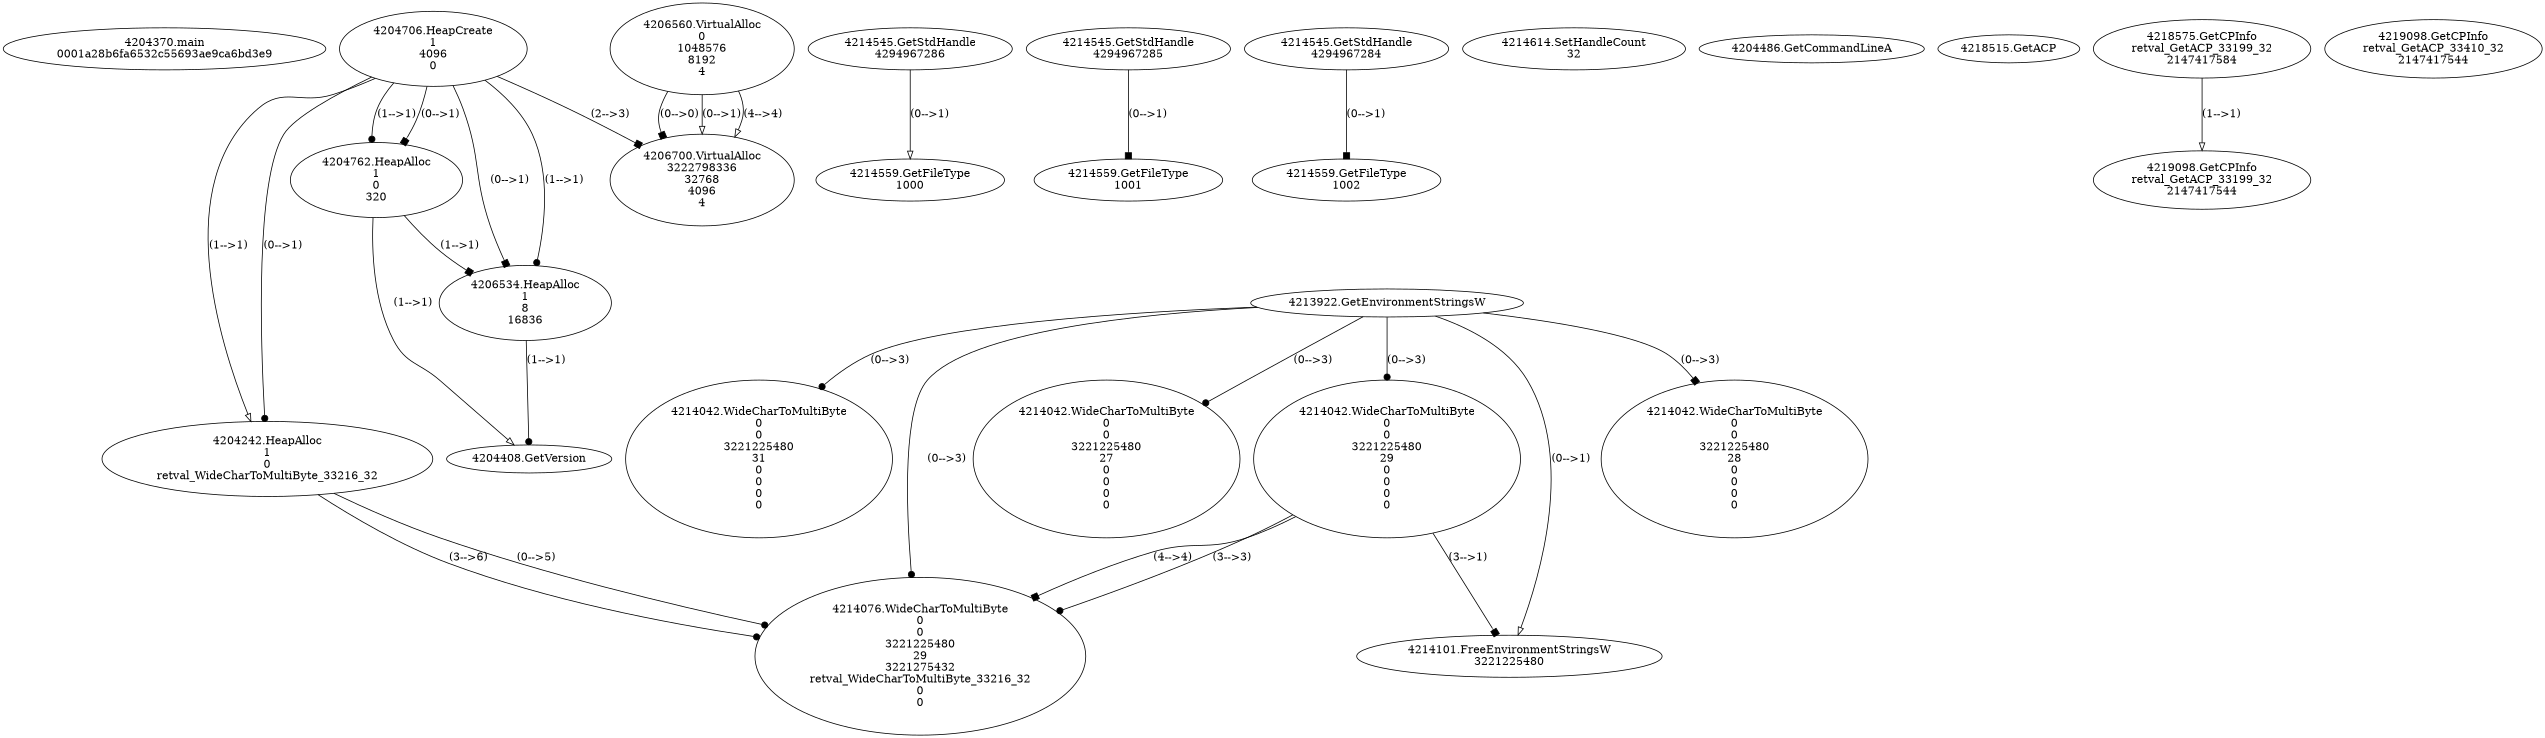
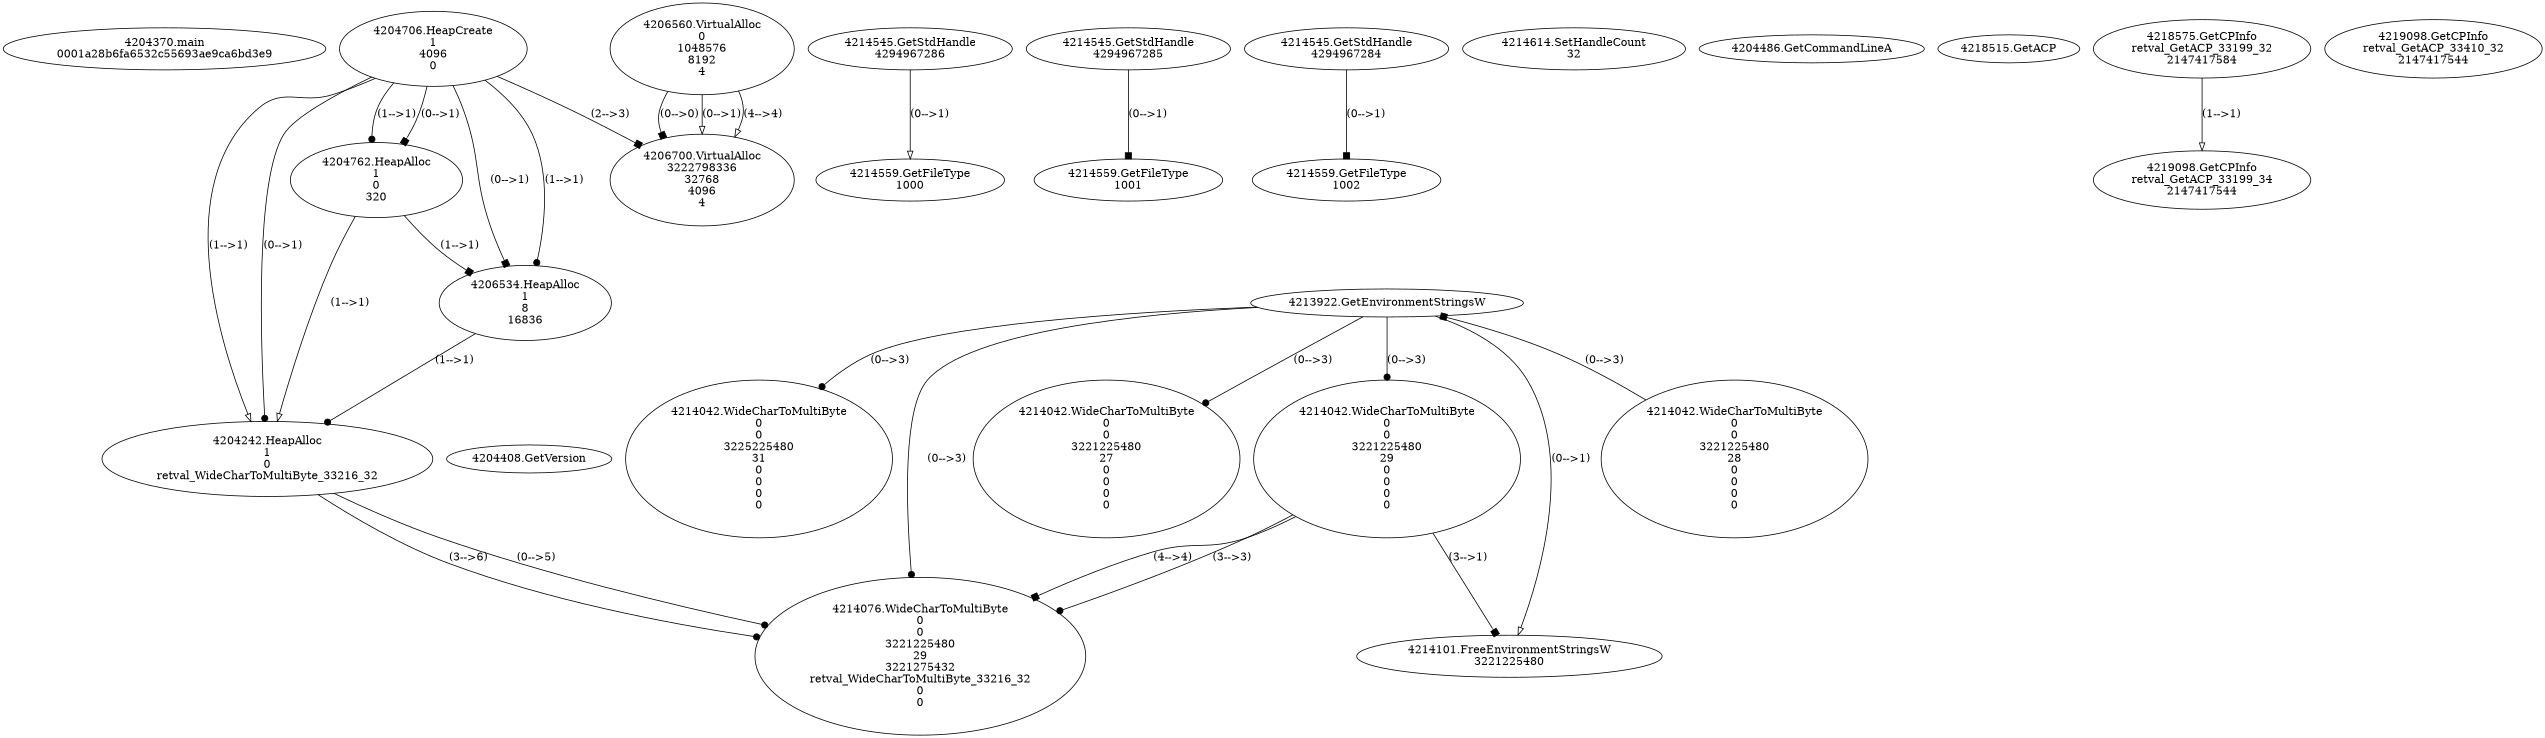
(2202, 180) -> (2202, 180)
(1594, 330) -> (1550, 351)
(401, 351) -> (312, 313)
(527, 389) -> (403, 377)
(759, 459) -> (759, 459)
